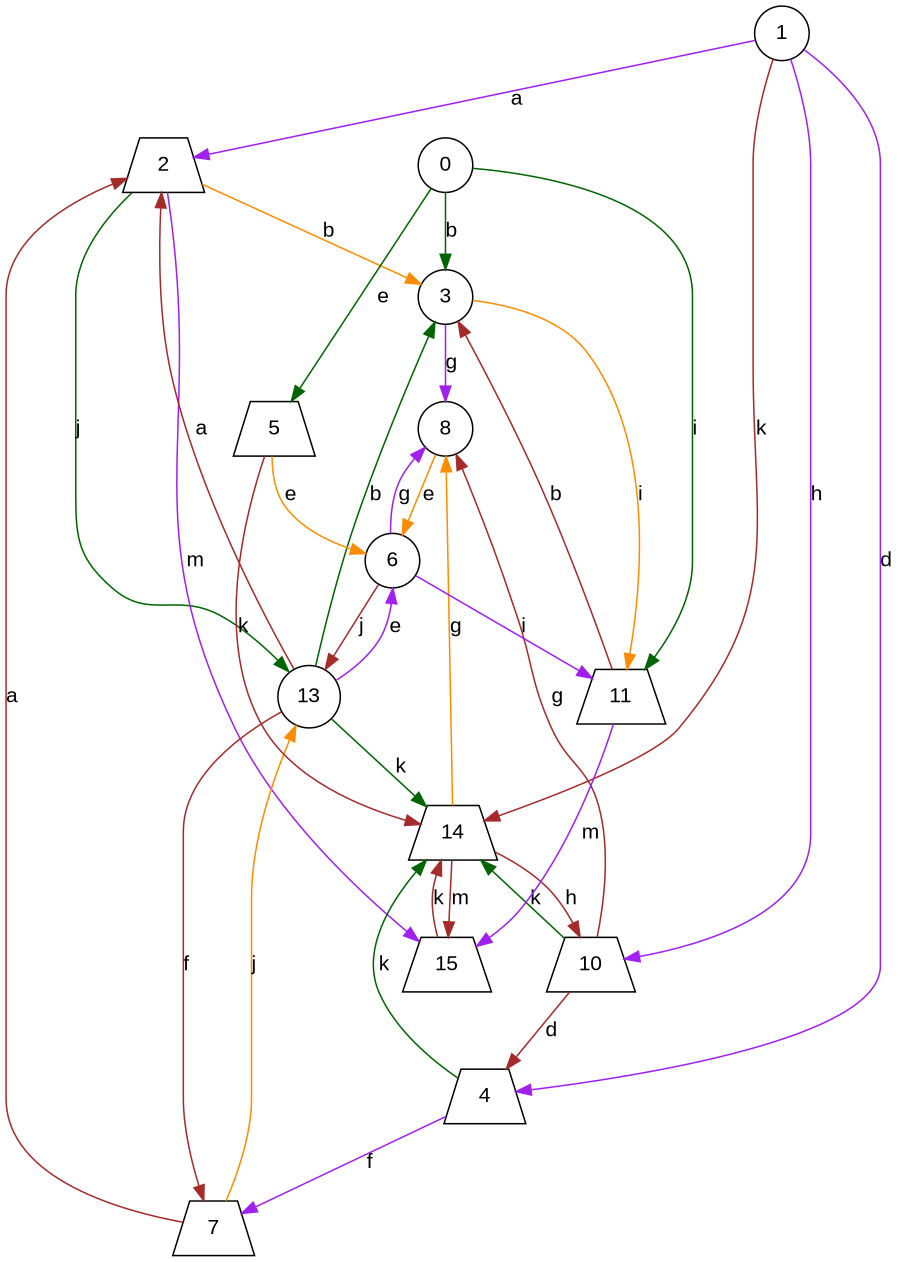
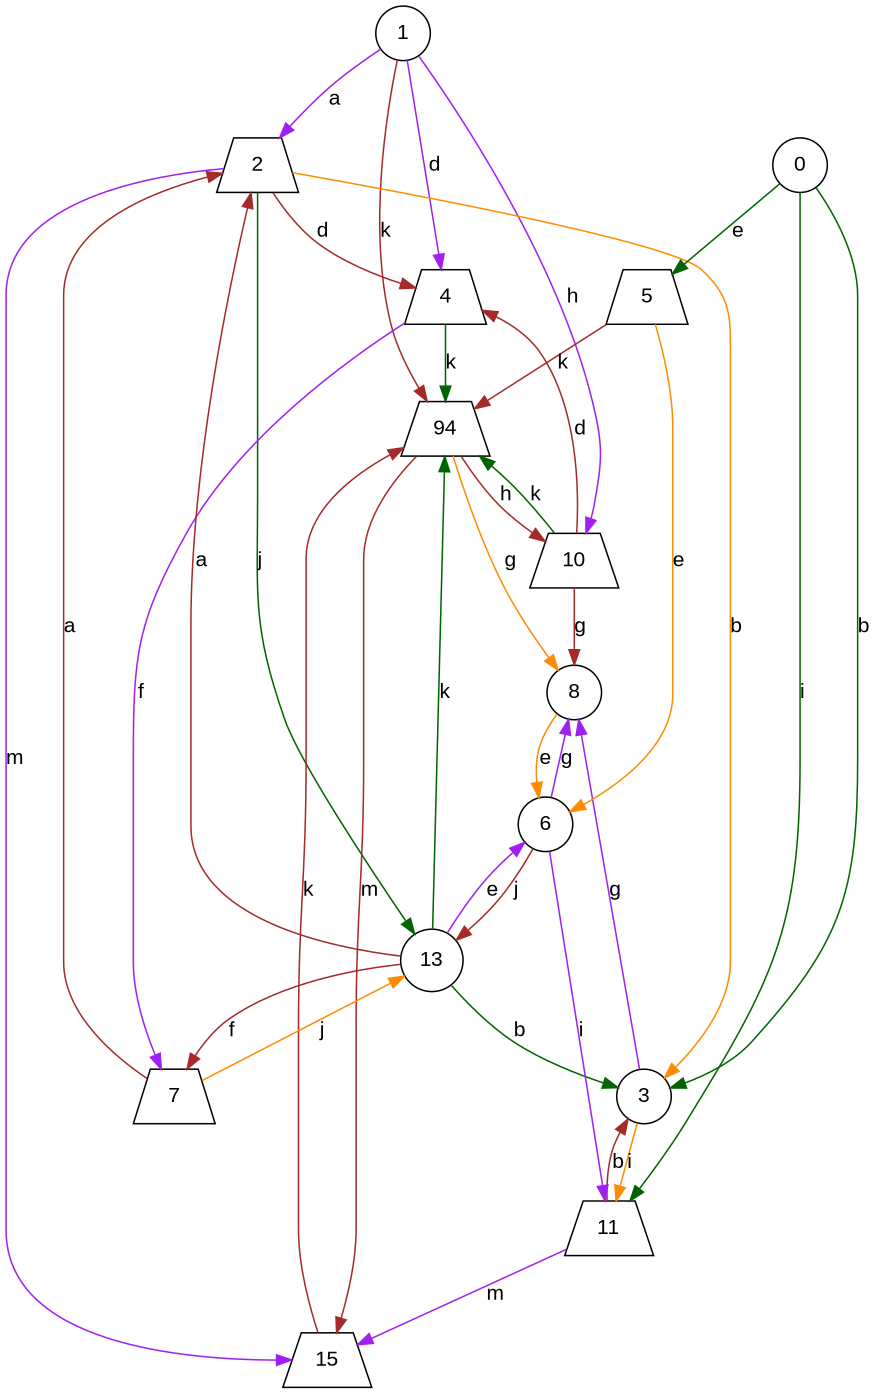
none -> (328, 250)
(453, 833) -> (445, 429)
